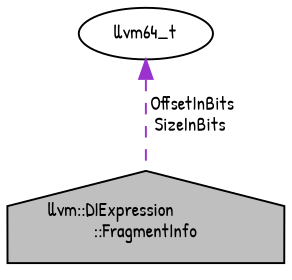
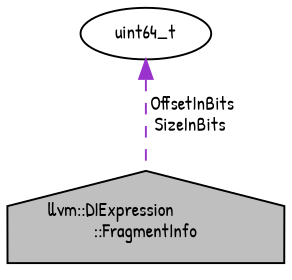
(146, 34) -> (146, 34)
